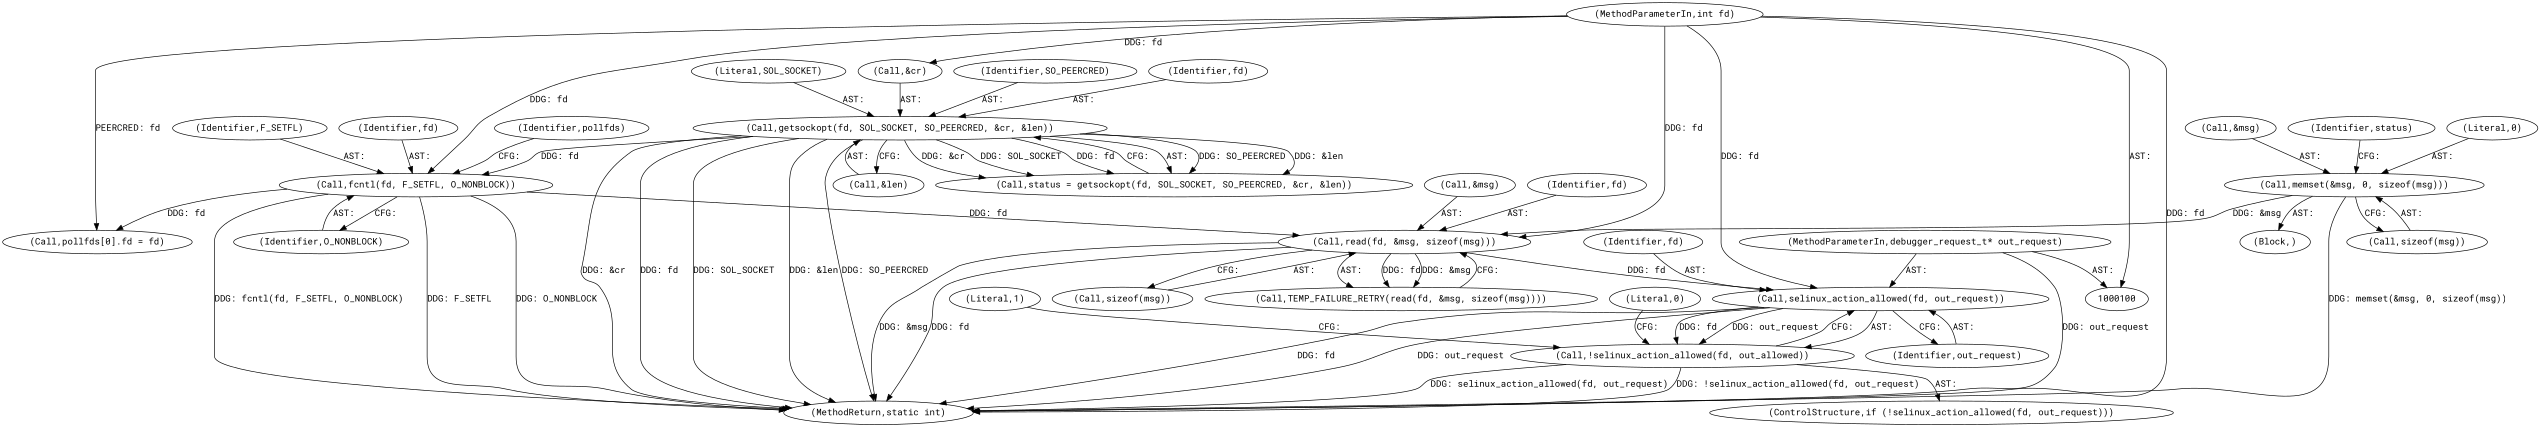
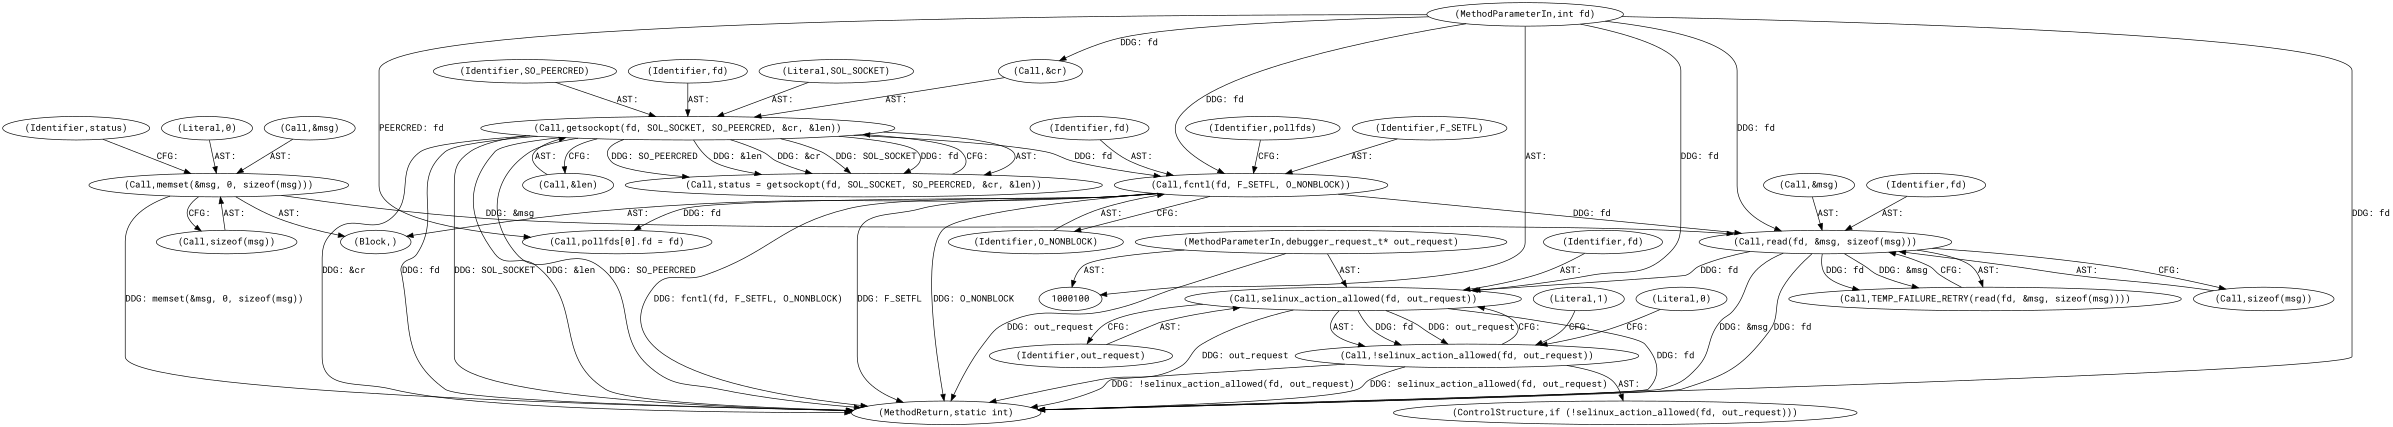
none -> (673, 206)
(1682, 356) -> (1467, 356)
